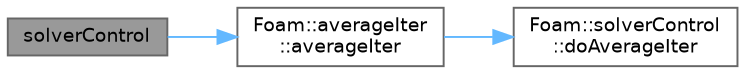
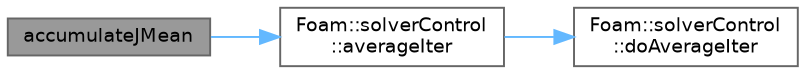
(88, 37) -> (109, 37)
(341, 37) -> (392, 37)
